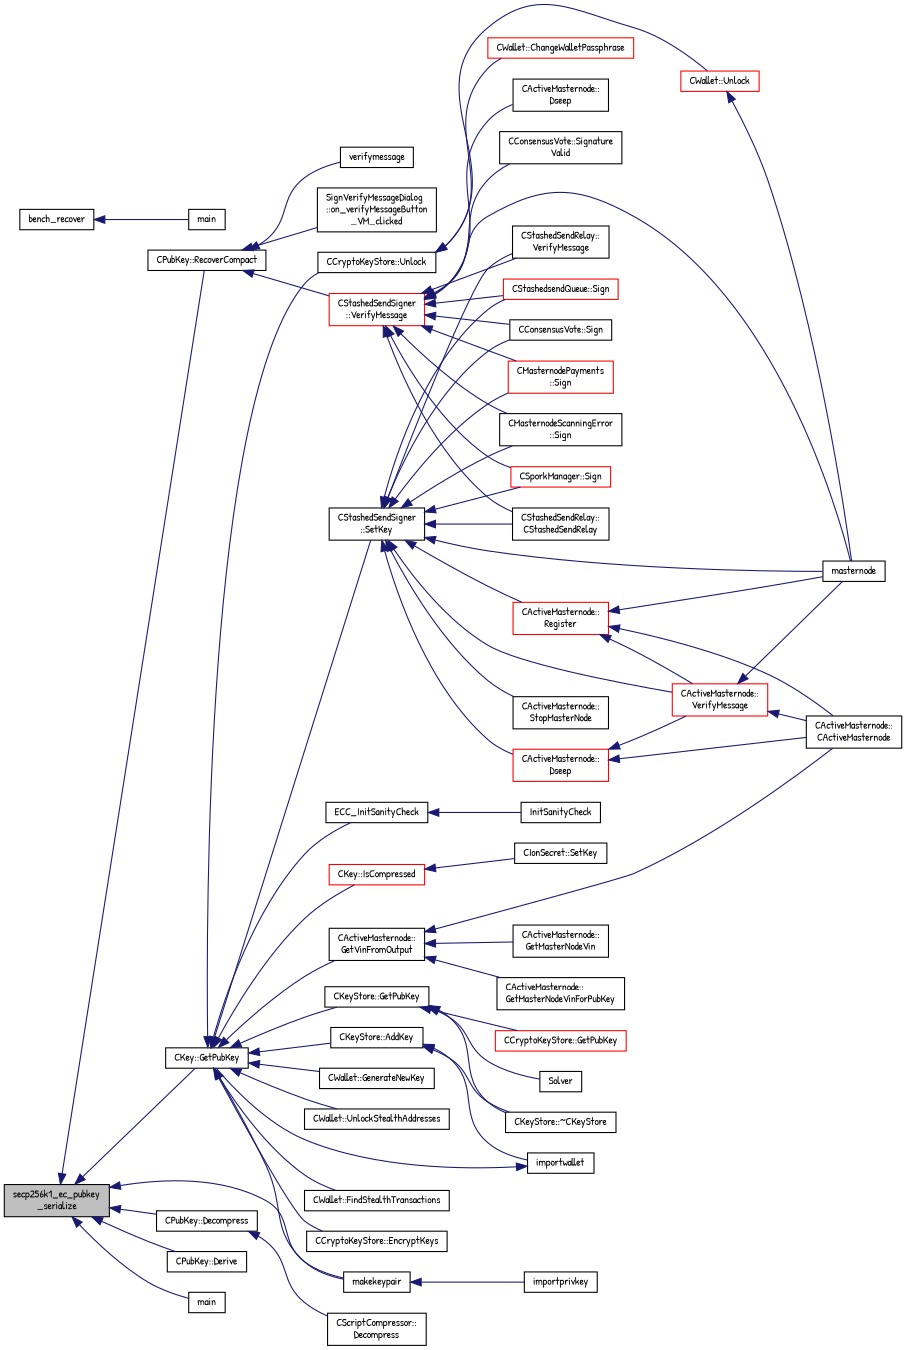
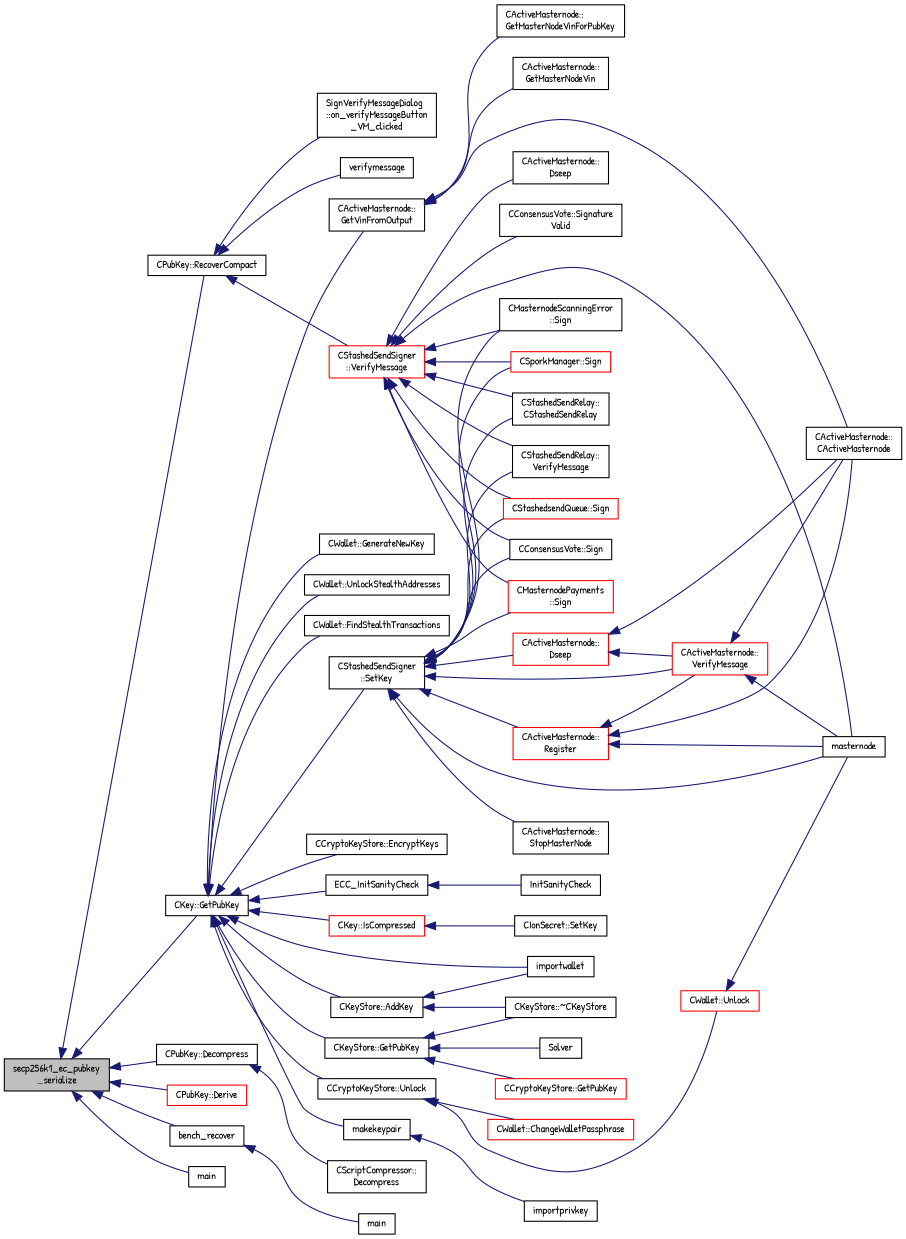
(353, 1155) -> (379, 959)
(251, 1194) -> (138, 1112)
(207, 1262) -> (207, 1095)
